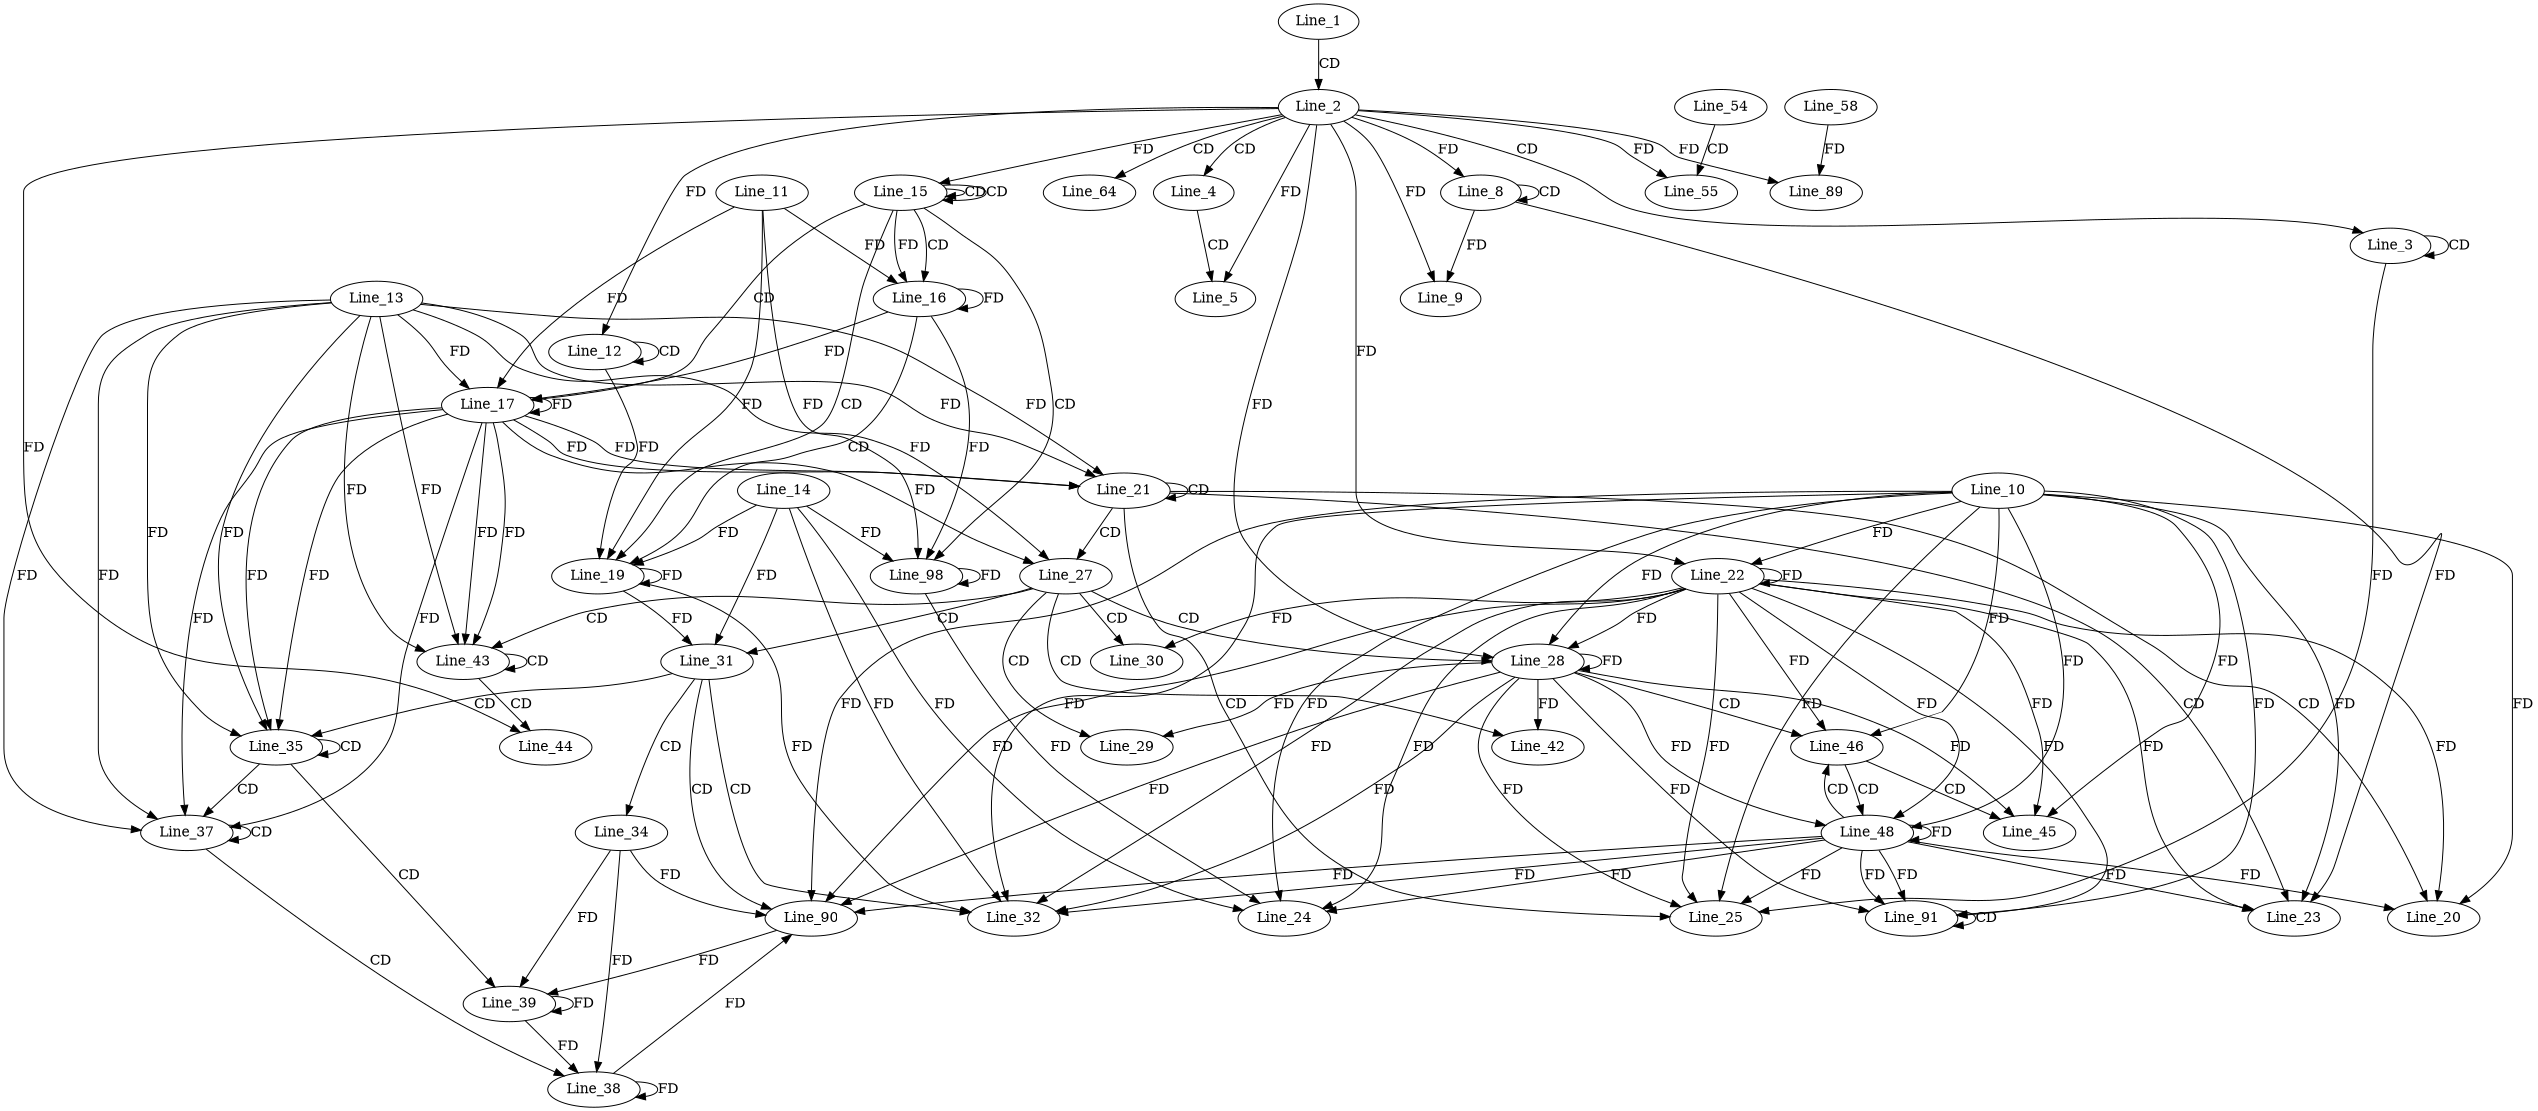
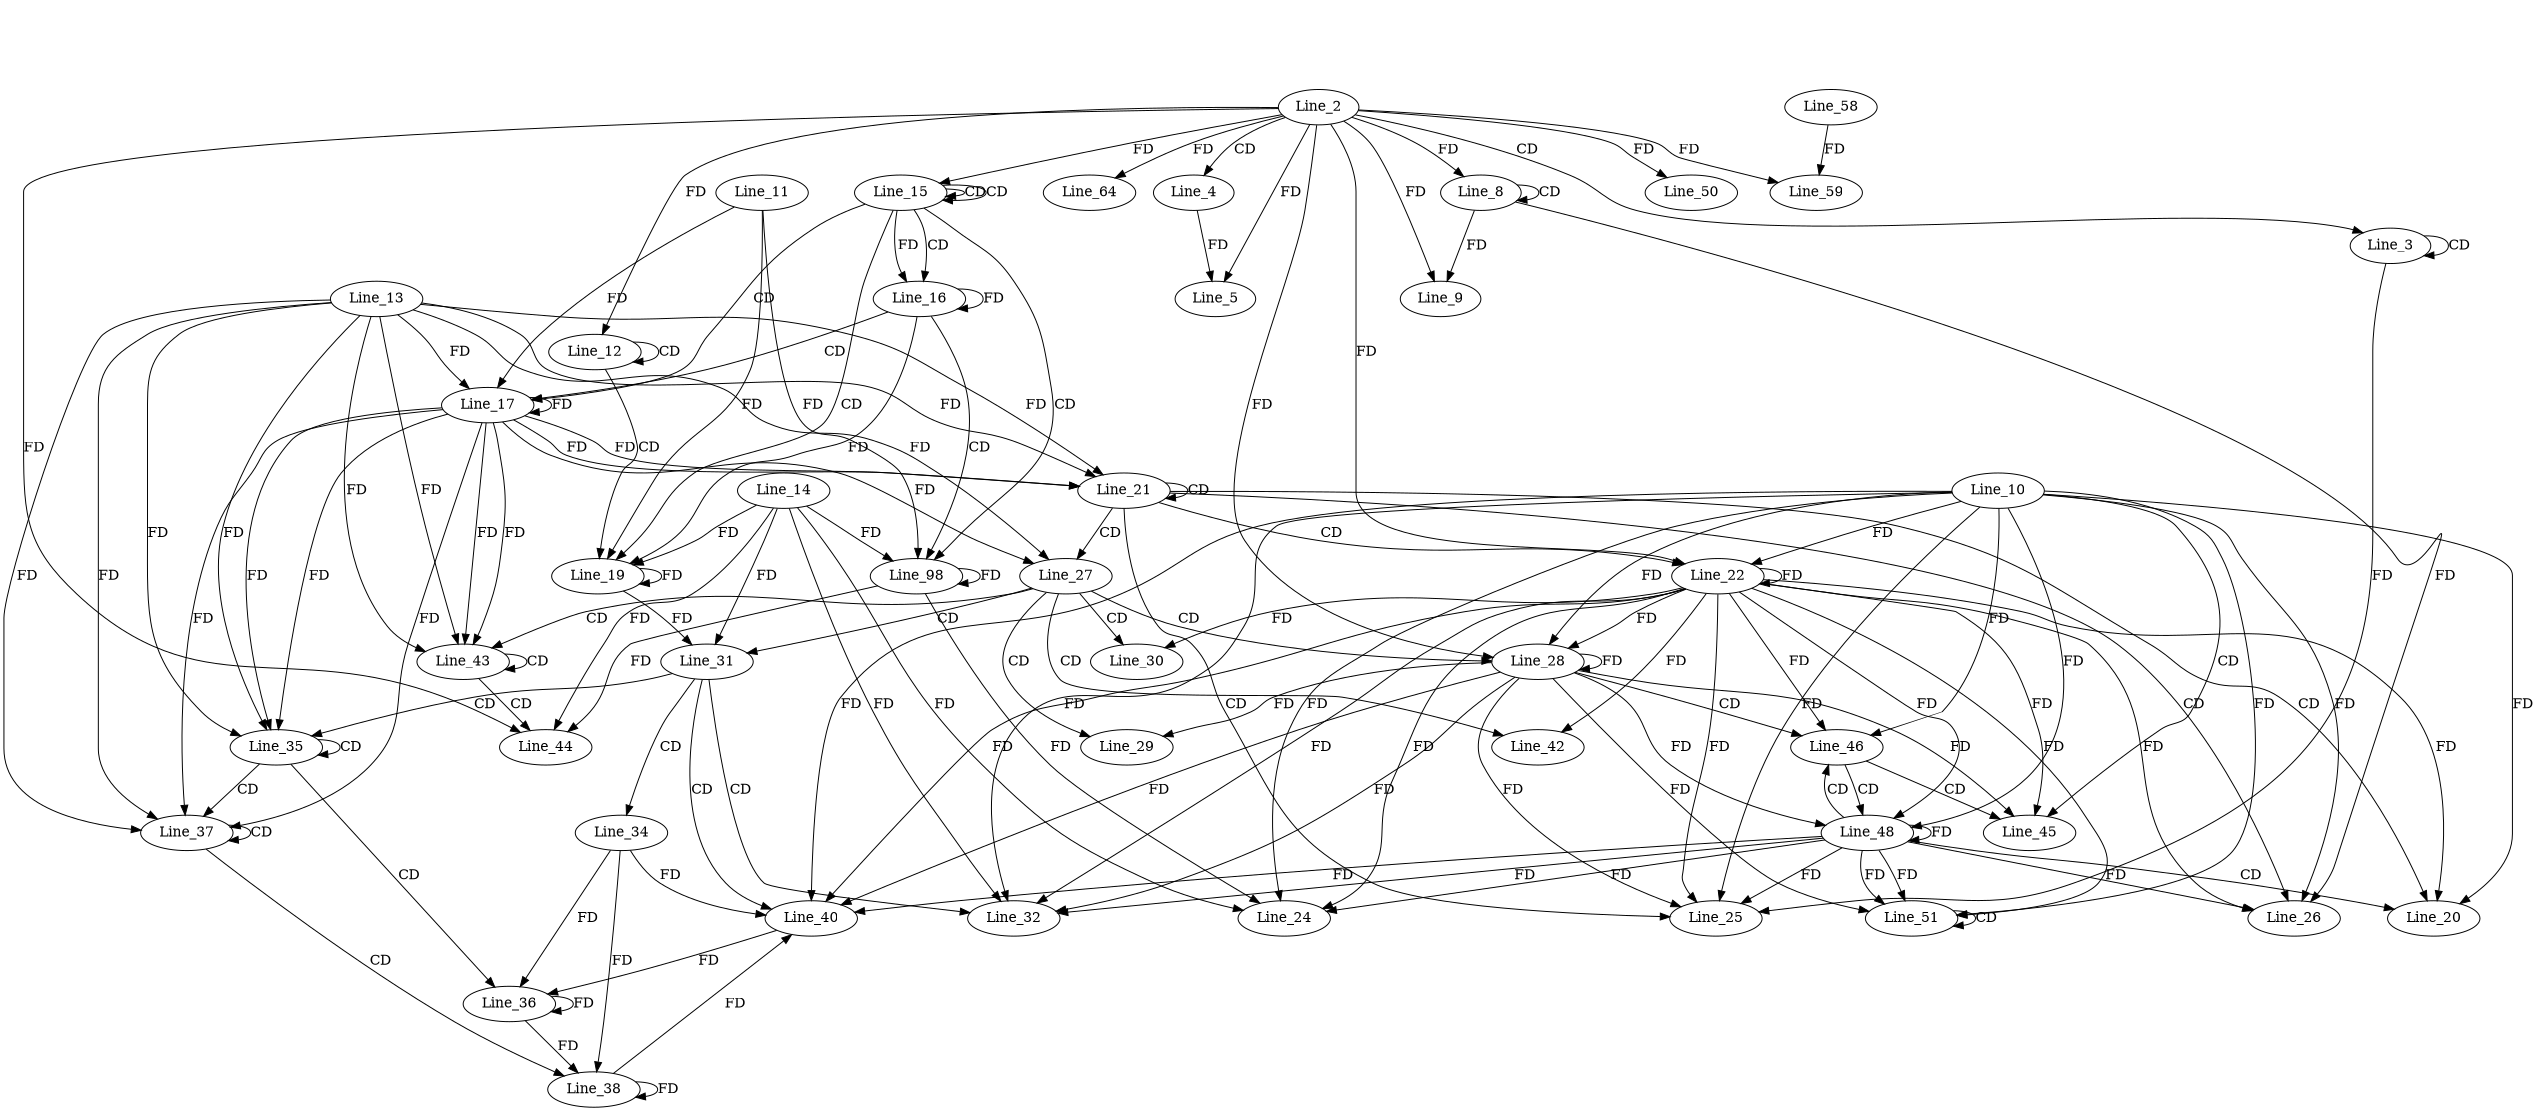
(1319, 22) -> none
(1721, 107) -> none
(1204, 150) -> (1204, 150)
(1691, 193) -> (1691, 193)
(1816, 193) -> (1816, 193)
(837, 243) -> none
(1218, 246) -> (1218, 246)
(835, 352) -> (835, 352)
(649, 448) -> (649, 448)
(858, 448) -> (858, 448)
(979, 448) -> (979, 448)
none -> (1414, 550)
none -> (633, 610)
none -> (705, 625)
(2228, 662) -> (2228, 662)
(1538, 700) -> (1645, 667)
(786, 749) -> none
(2251, 876) -> (2251, 876)
(811, 918) -> (811, 918)
(1912, 918) -> (1912, 918)
(2294, 918) -> (2294, 918)
(509, 1004) -> (509, 1004)
